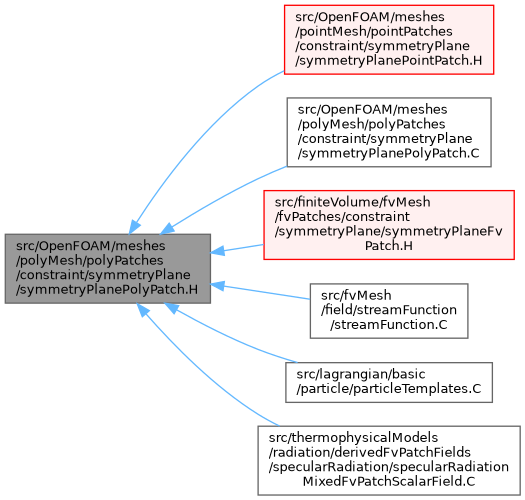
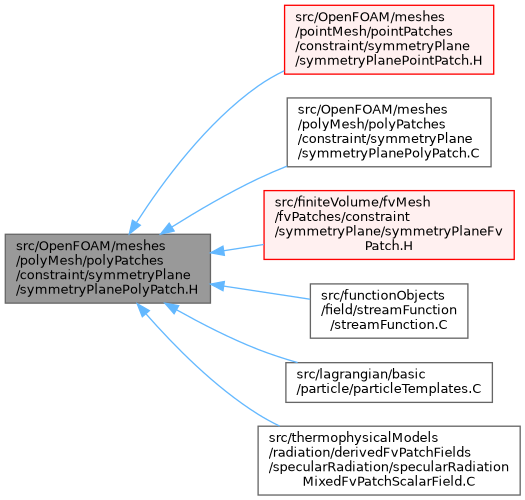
(389, 311) -> (389, 311)
